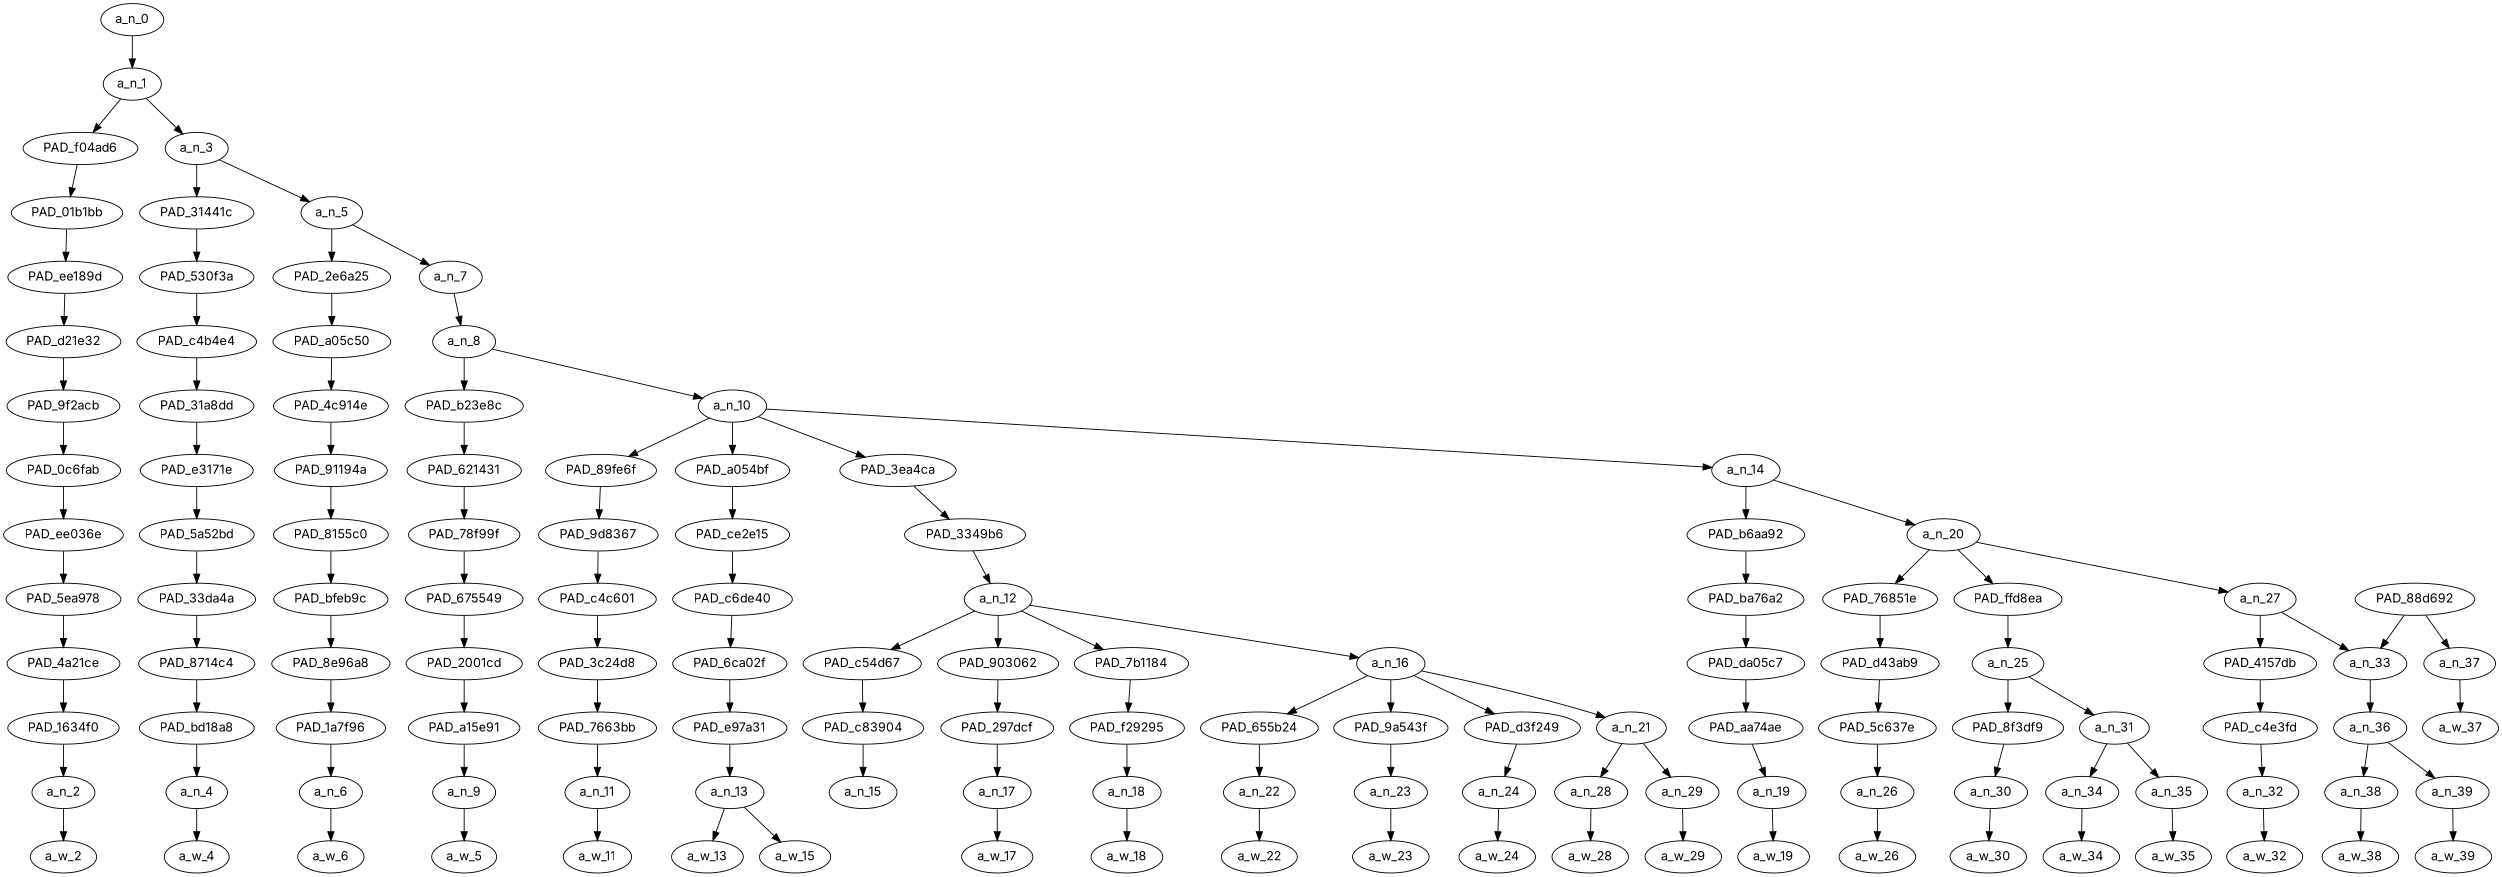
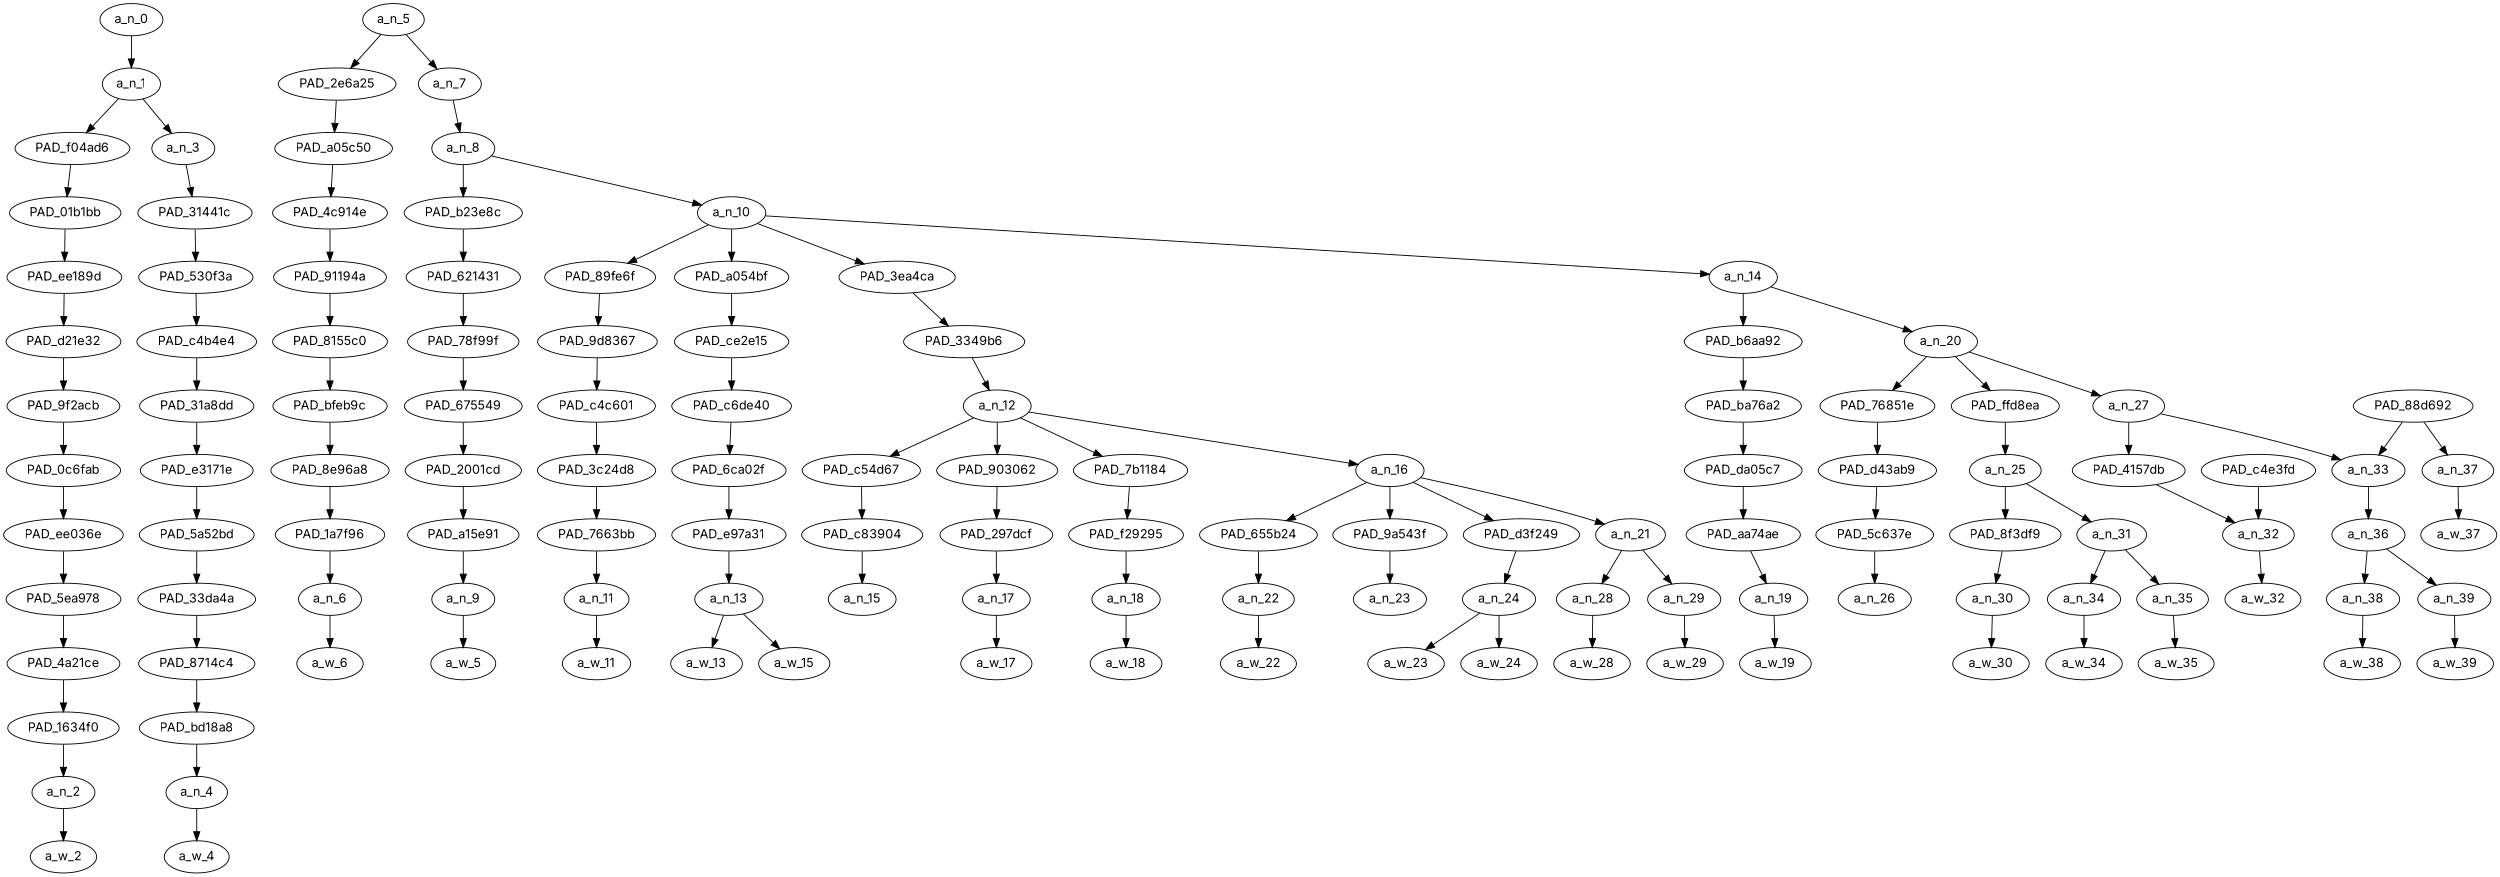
(260, 179) -> none
(2260, 691) -> (2191, 502)
(1391, 820) -> (1456, 629)
(1877, 857) -> none
